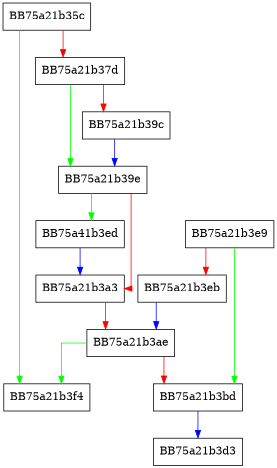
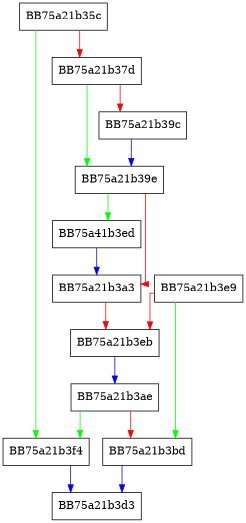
(106, 312) -> (106, 312)
none -> (71, 475)
